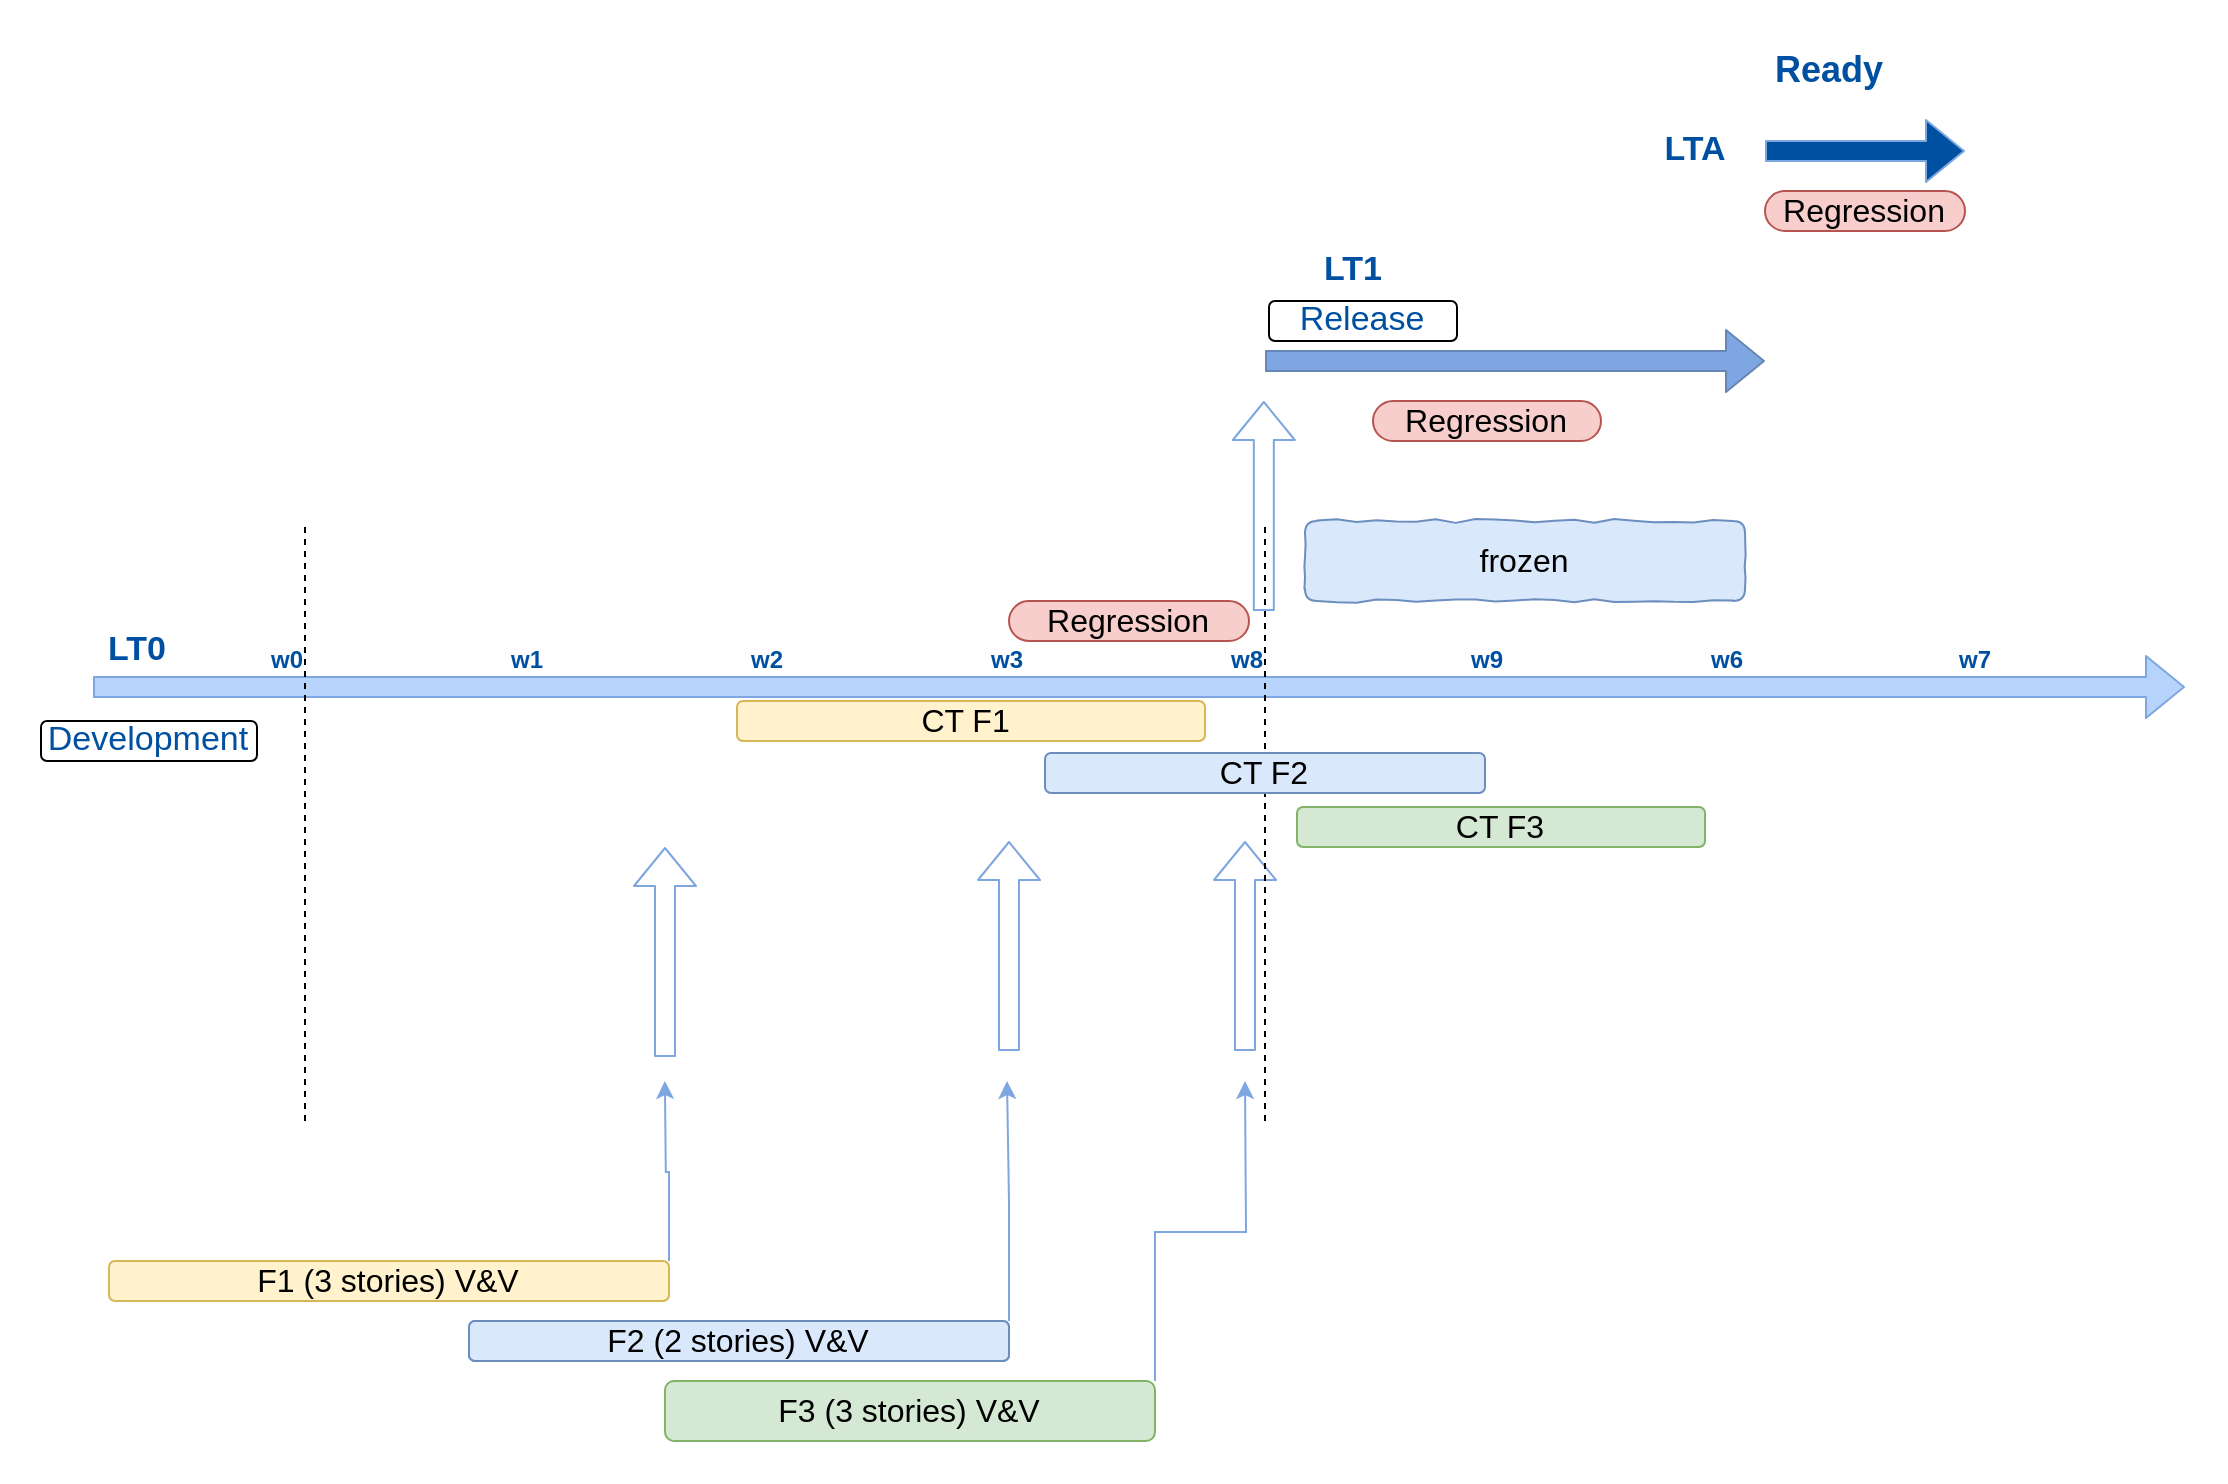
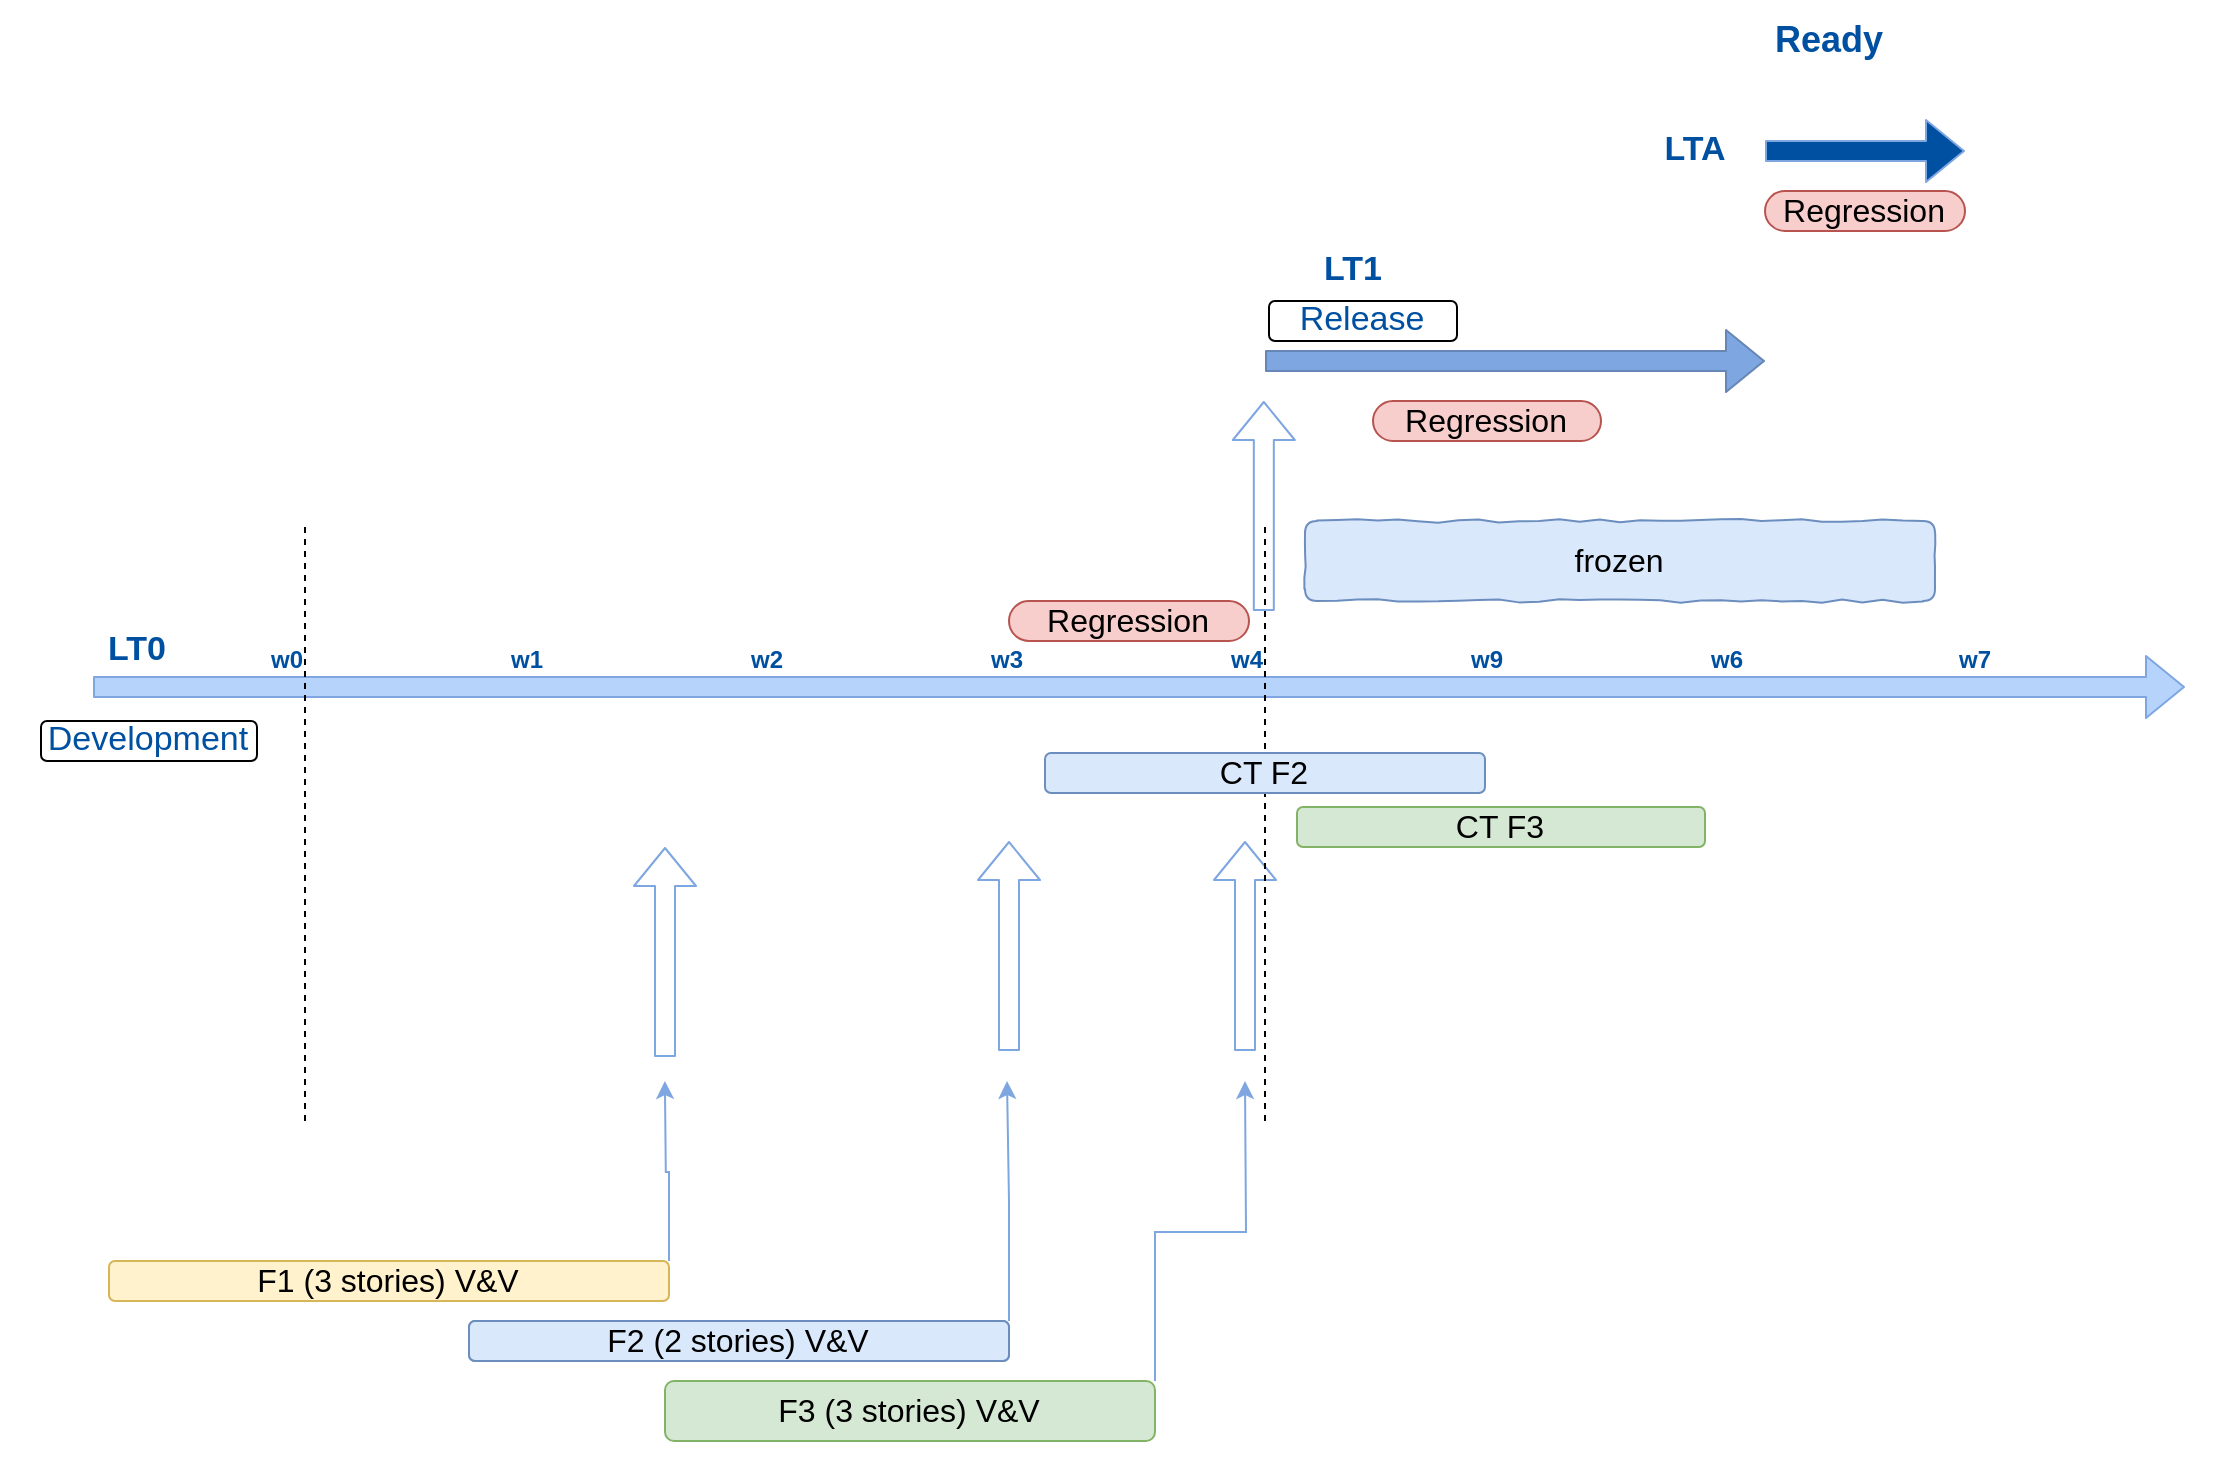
(1829, 71) -> (1829, 41)
(1525, 561) -> (1620, 561)
(1248, 661) -> (1248, 661)
(971, 721) -> none
